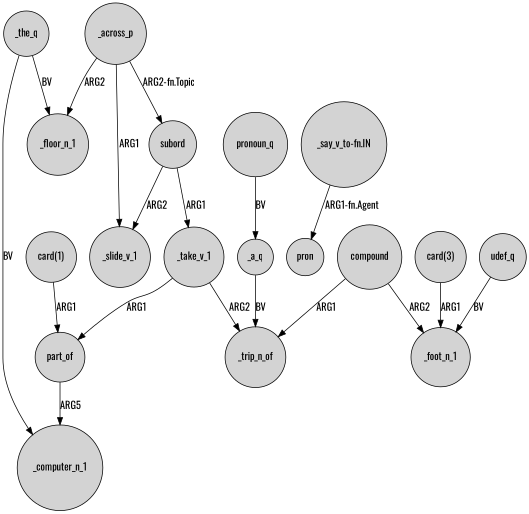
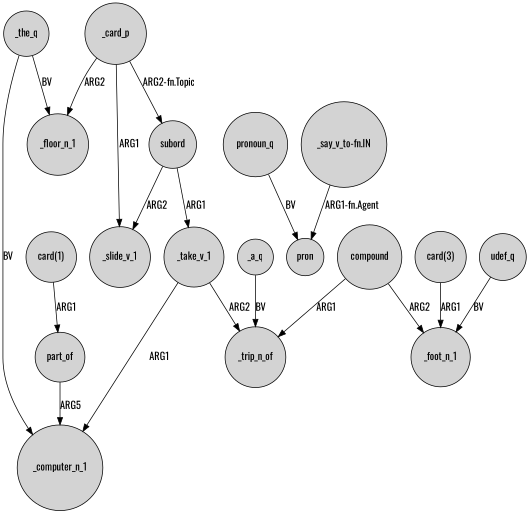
(116, 34) -> (116, 34)
(255, 204) -> (282, 204)
(126, 303) -> (132, 354)
